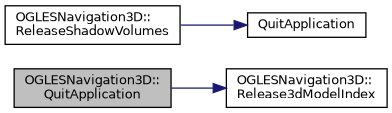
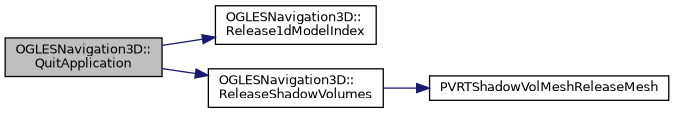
(307, 25) -> (549, 88)
none -> (179, 71)
(307, 88) -> (296, 25)
